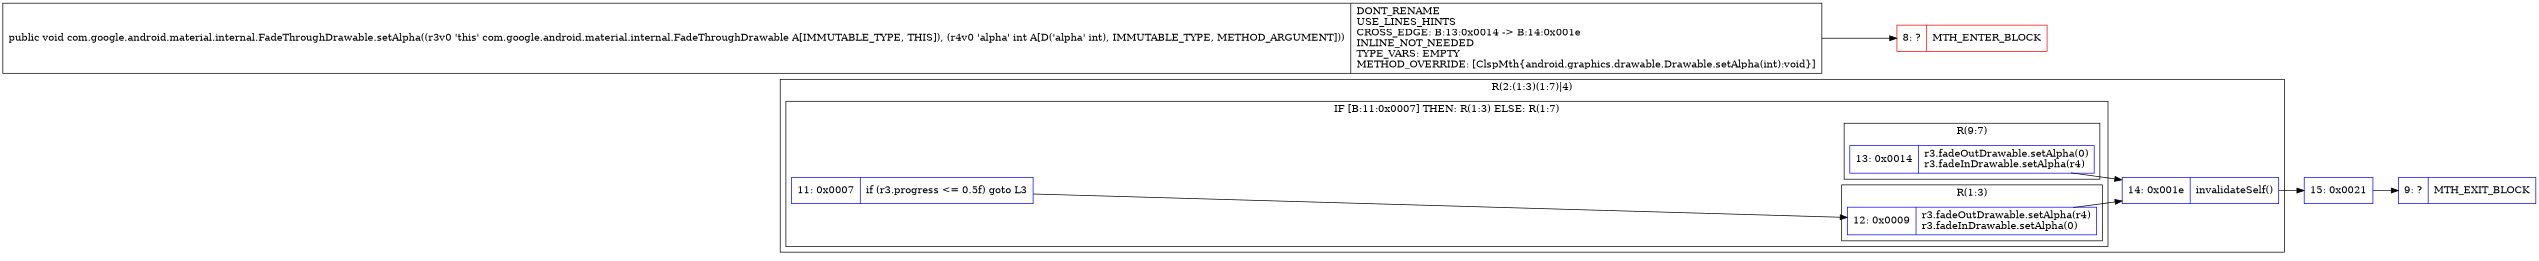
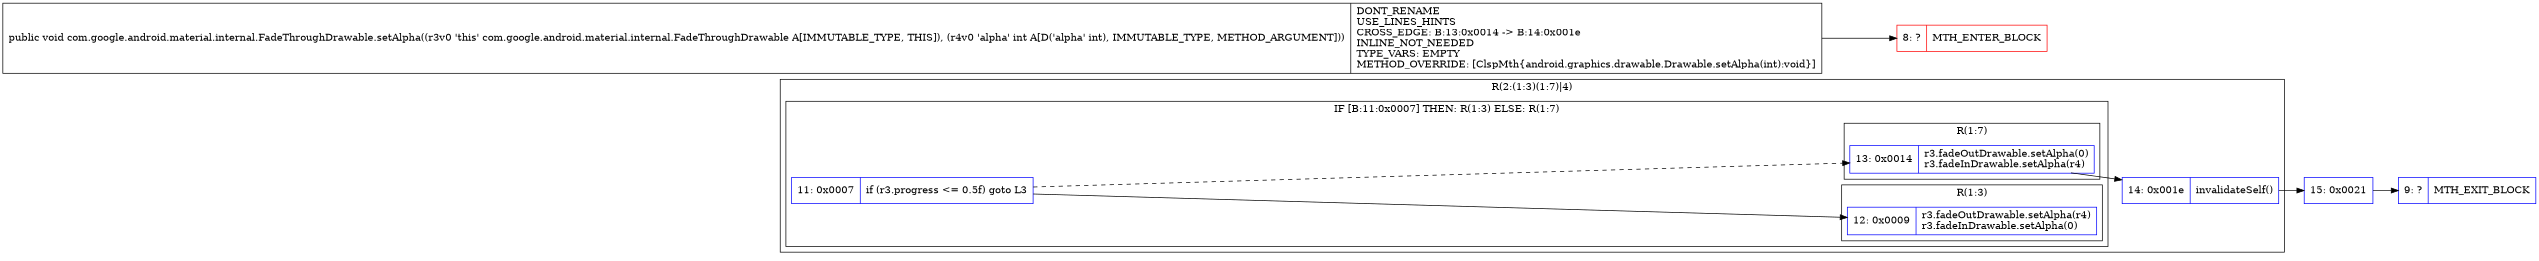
(1972, 131) -> (1972, 131)
none -> (1438, 175)
(2094, 205) -> none
